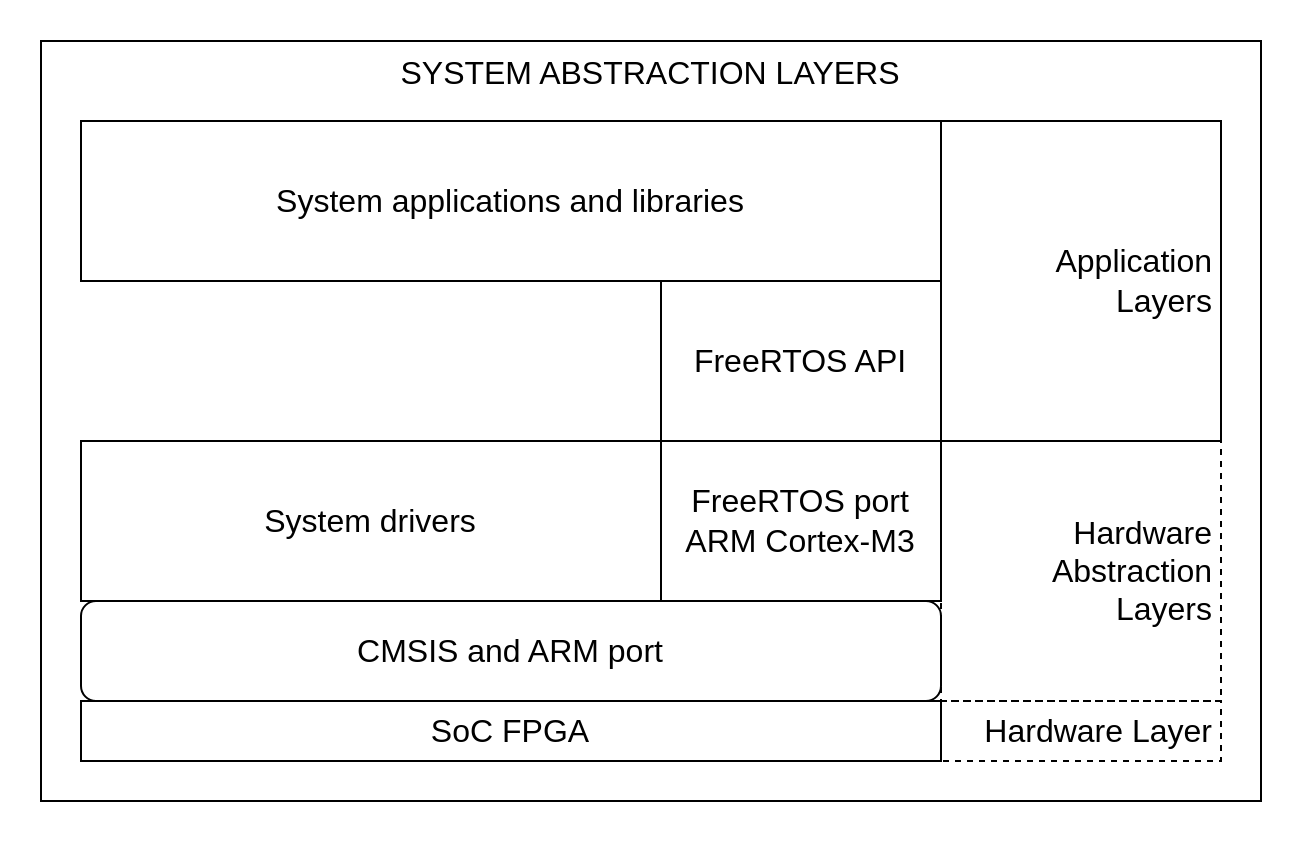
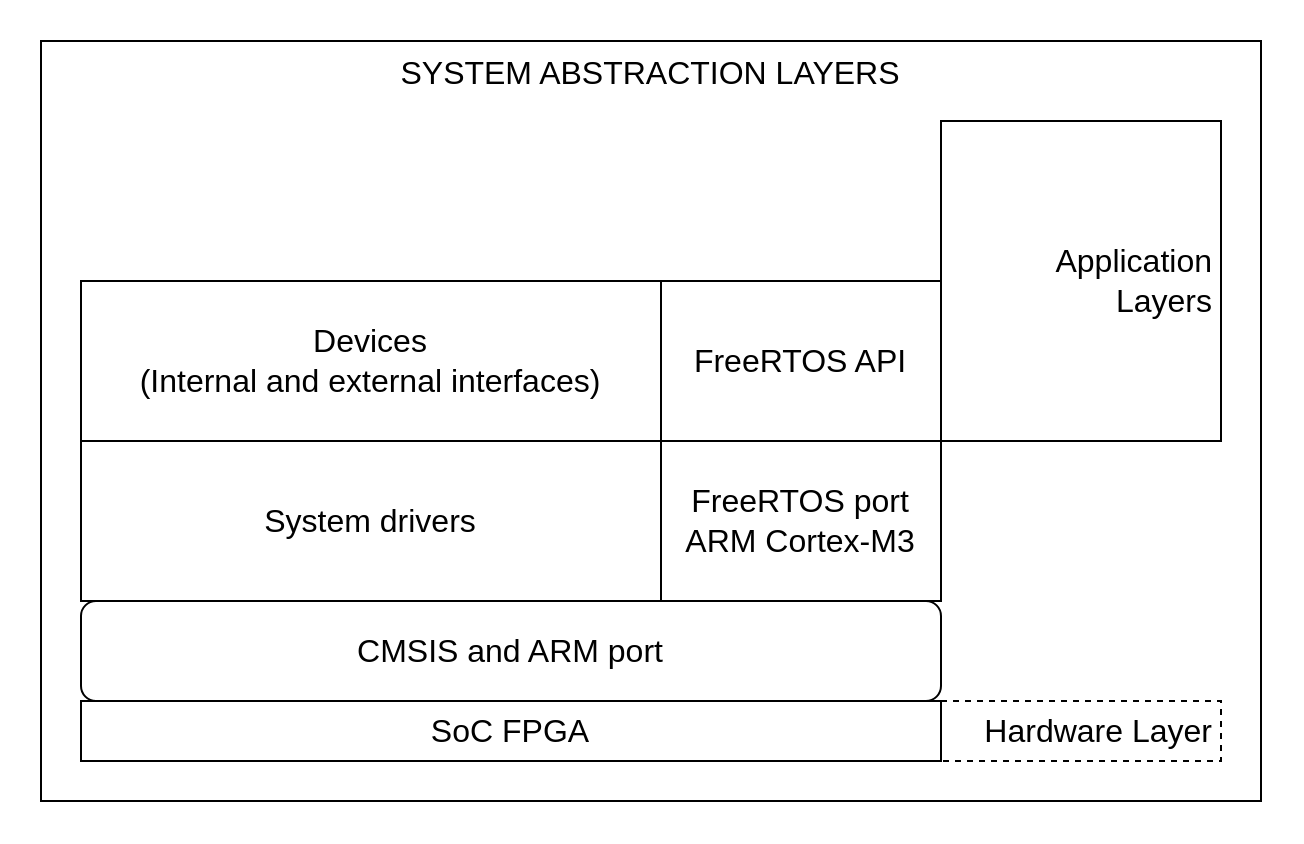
(511, 201) -> none
none -> (371, 361)
(1081, 571) -> none
